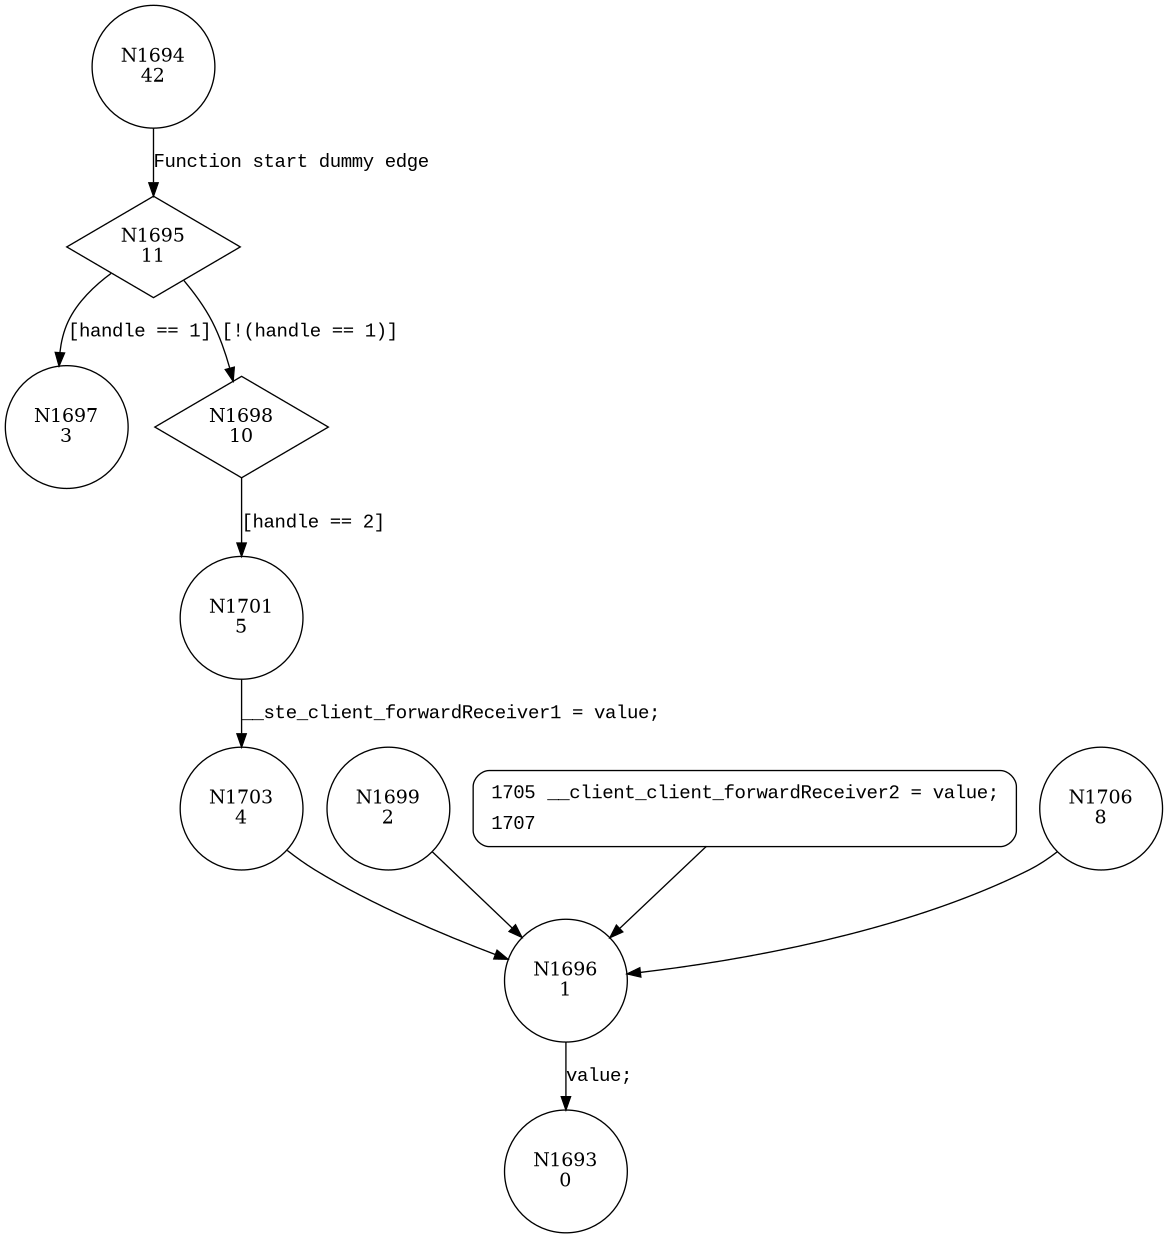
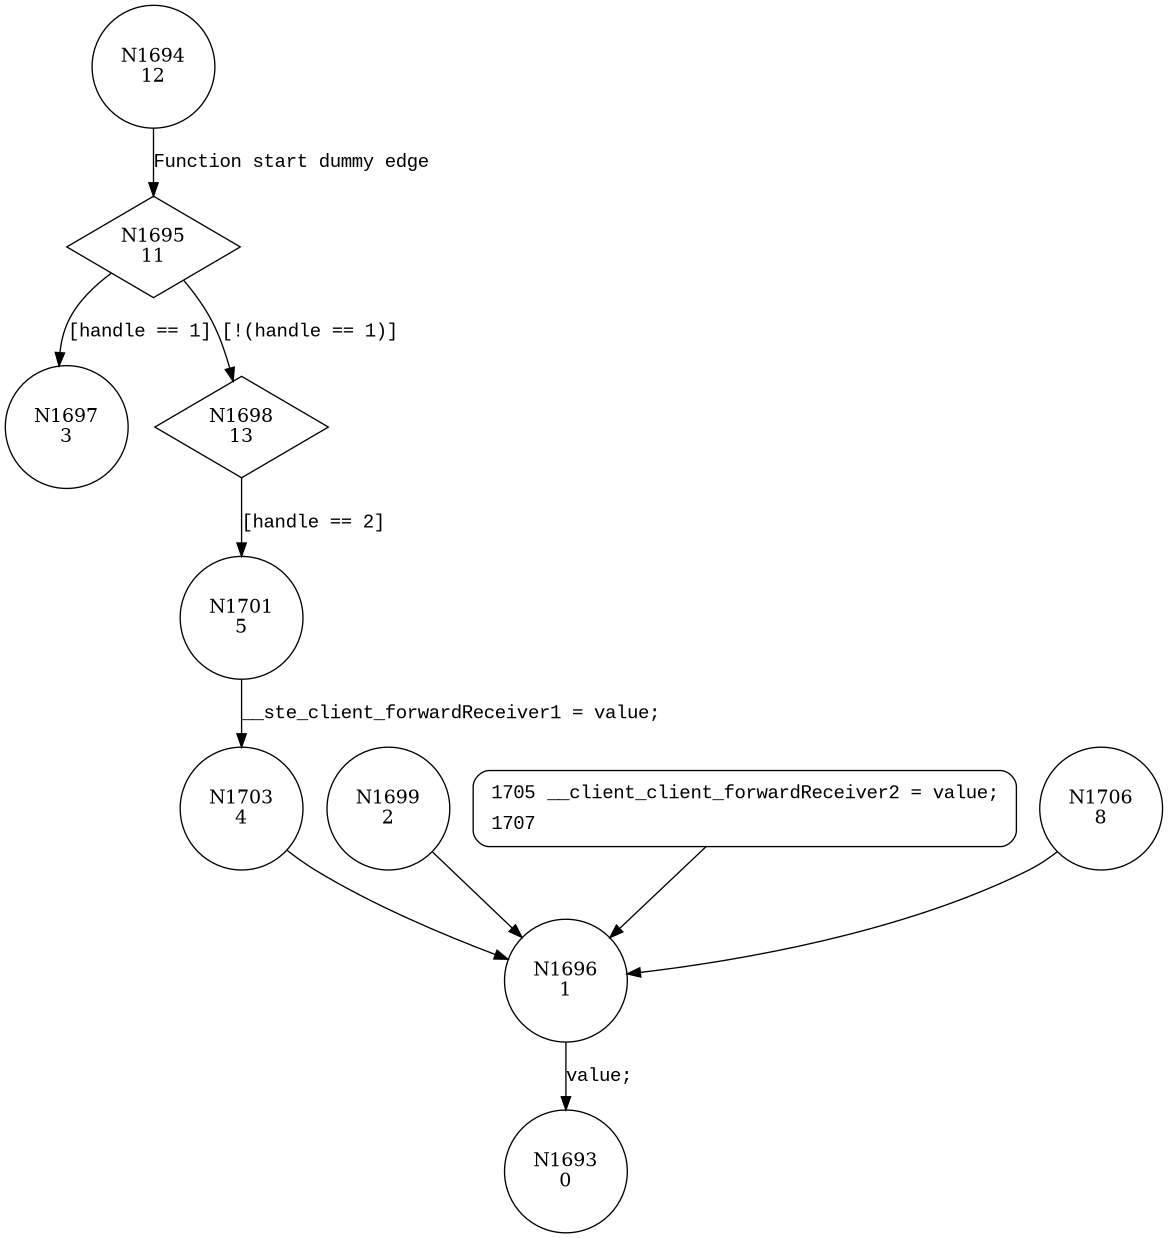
(153, 67) -> (153, 67)
(242, 427) -> (242, 427)
